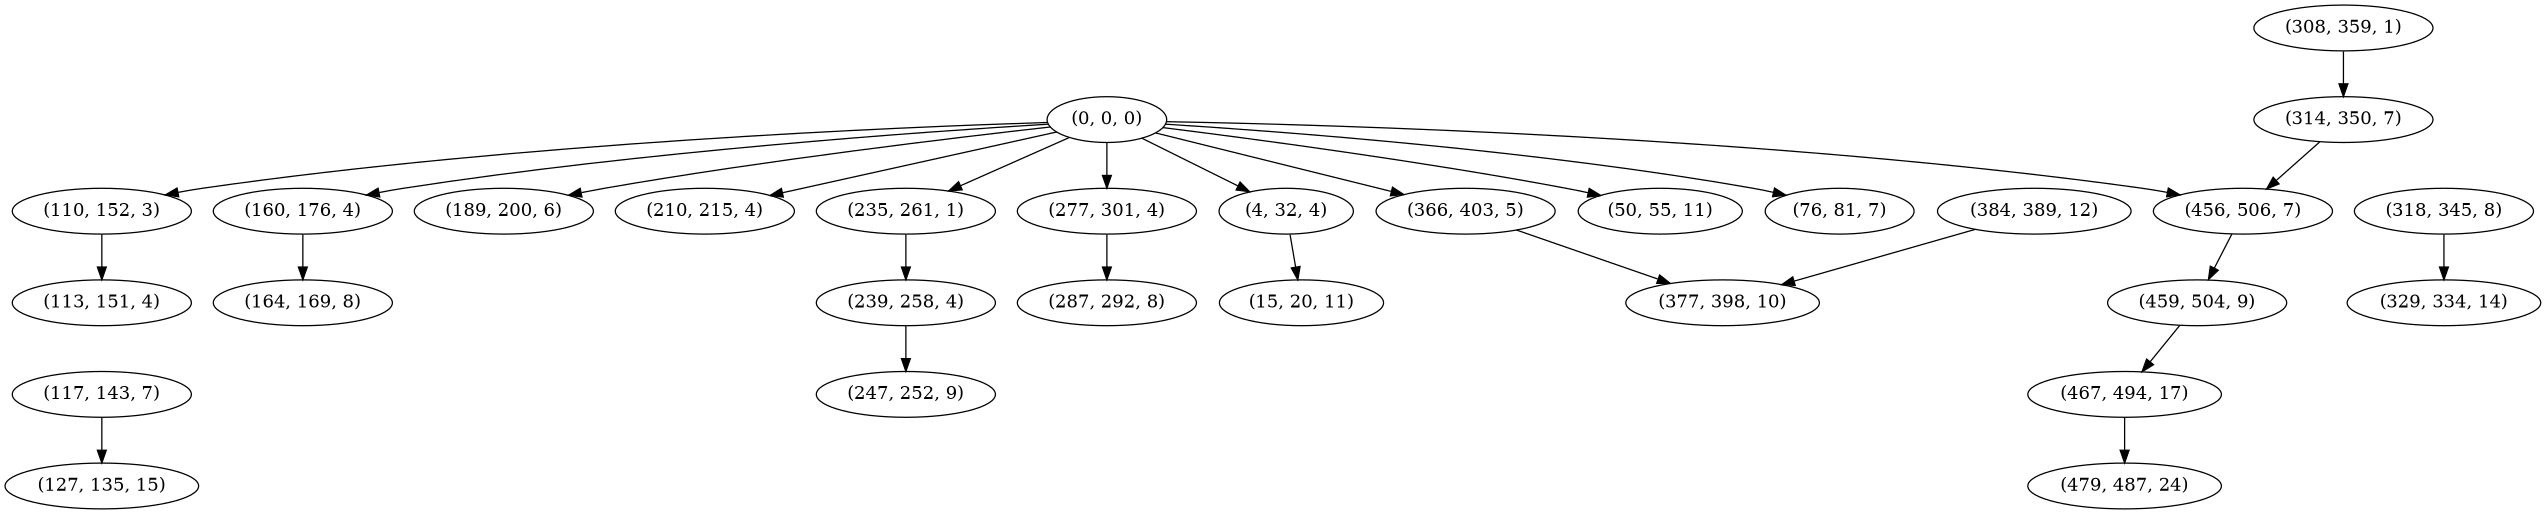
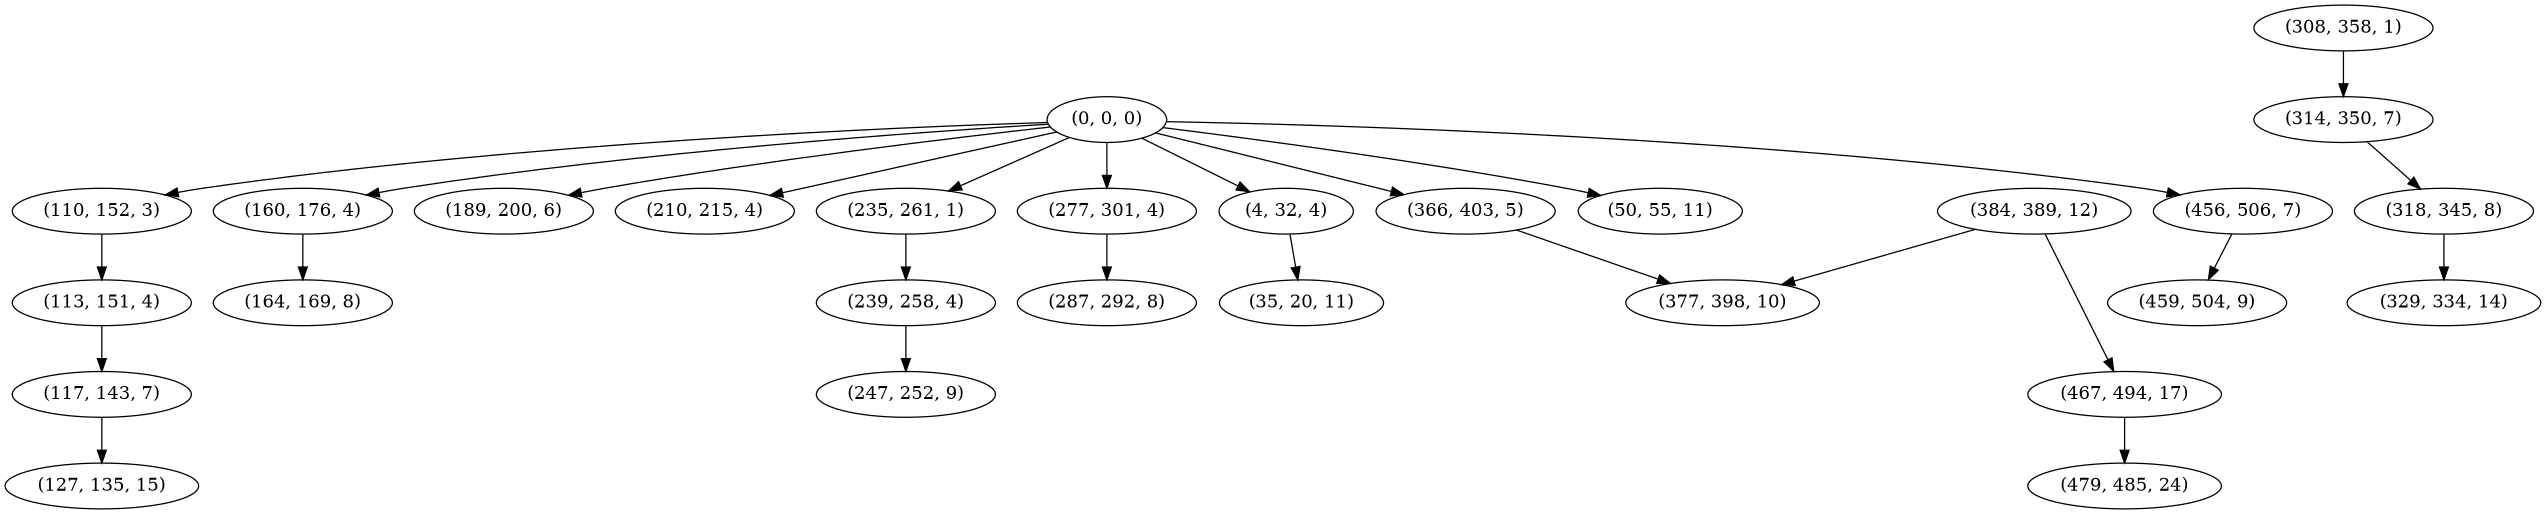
(2343, 28) -> (2343, 28)
(2298, 161) -> (2389, 161)
(1840, 211) -> none
(1301, 303) -> (1301, 303)
none -> (102, 342)
(2165, 344) -> (2077, 297)
(2125, 486) -> (2125, 486)
